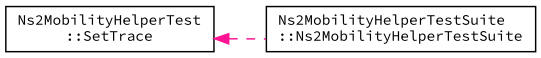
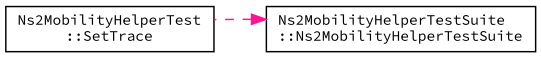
(247, 39) -> (233, 19)
